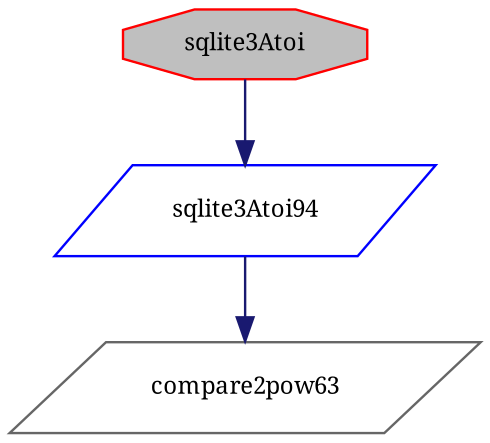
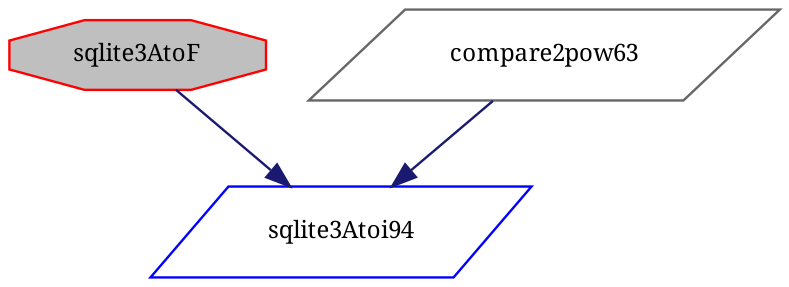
(245, 44) -> (138, 55)
(245, 287) -> (452, 136)
